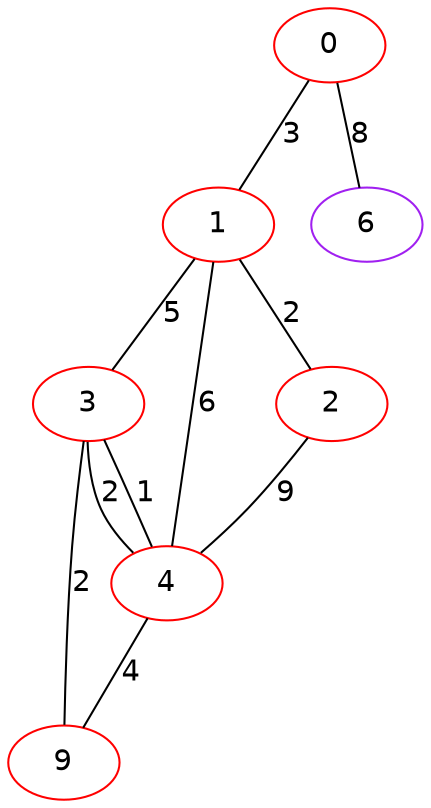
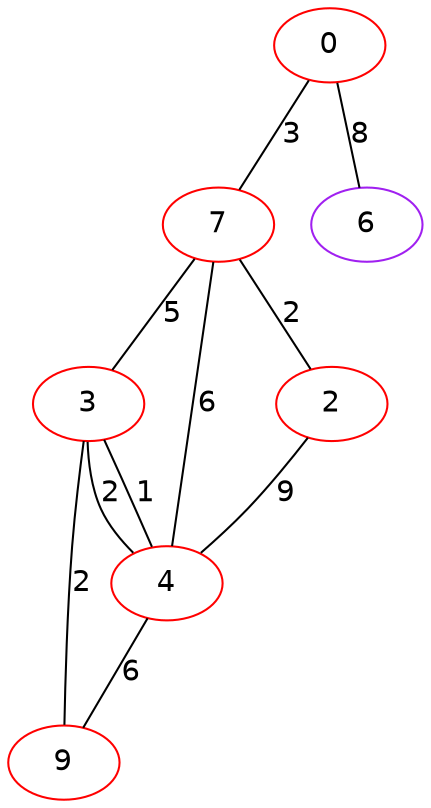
(218, 225) -> (218, 225)
(132, 673) -> (132, 673)
